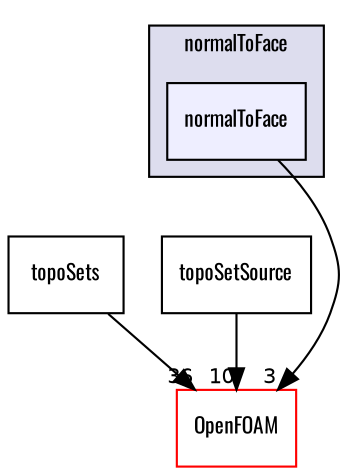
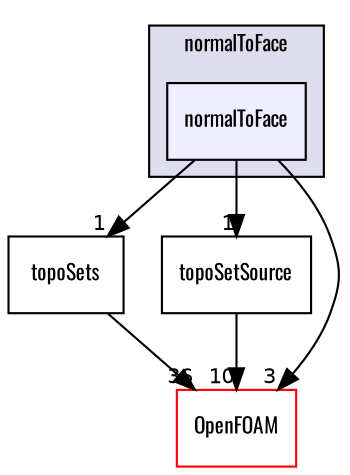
none -> (236, 190)
none -> (159, 191)
